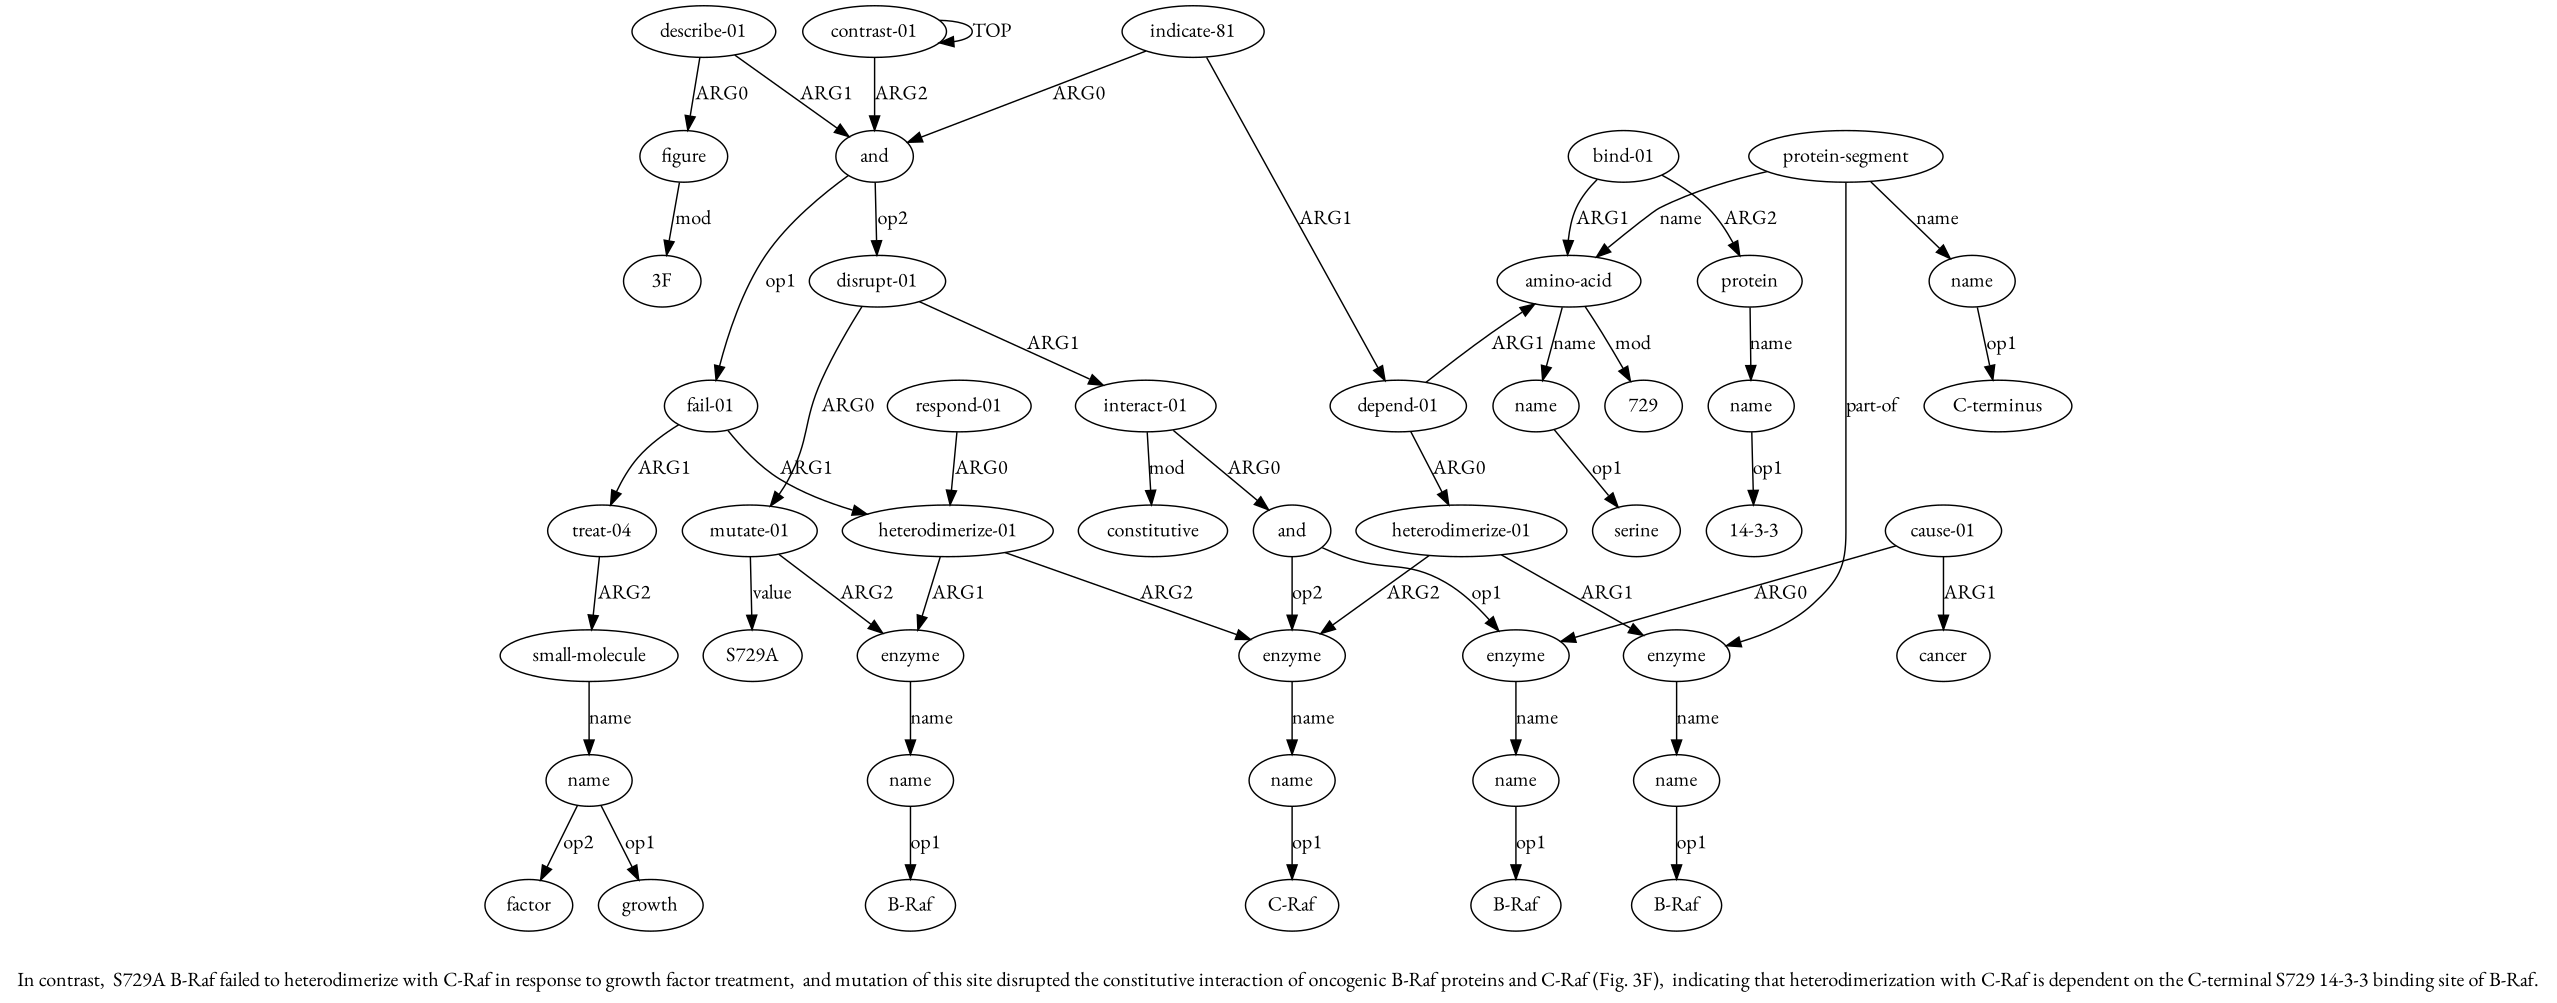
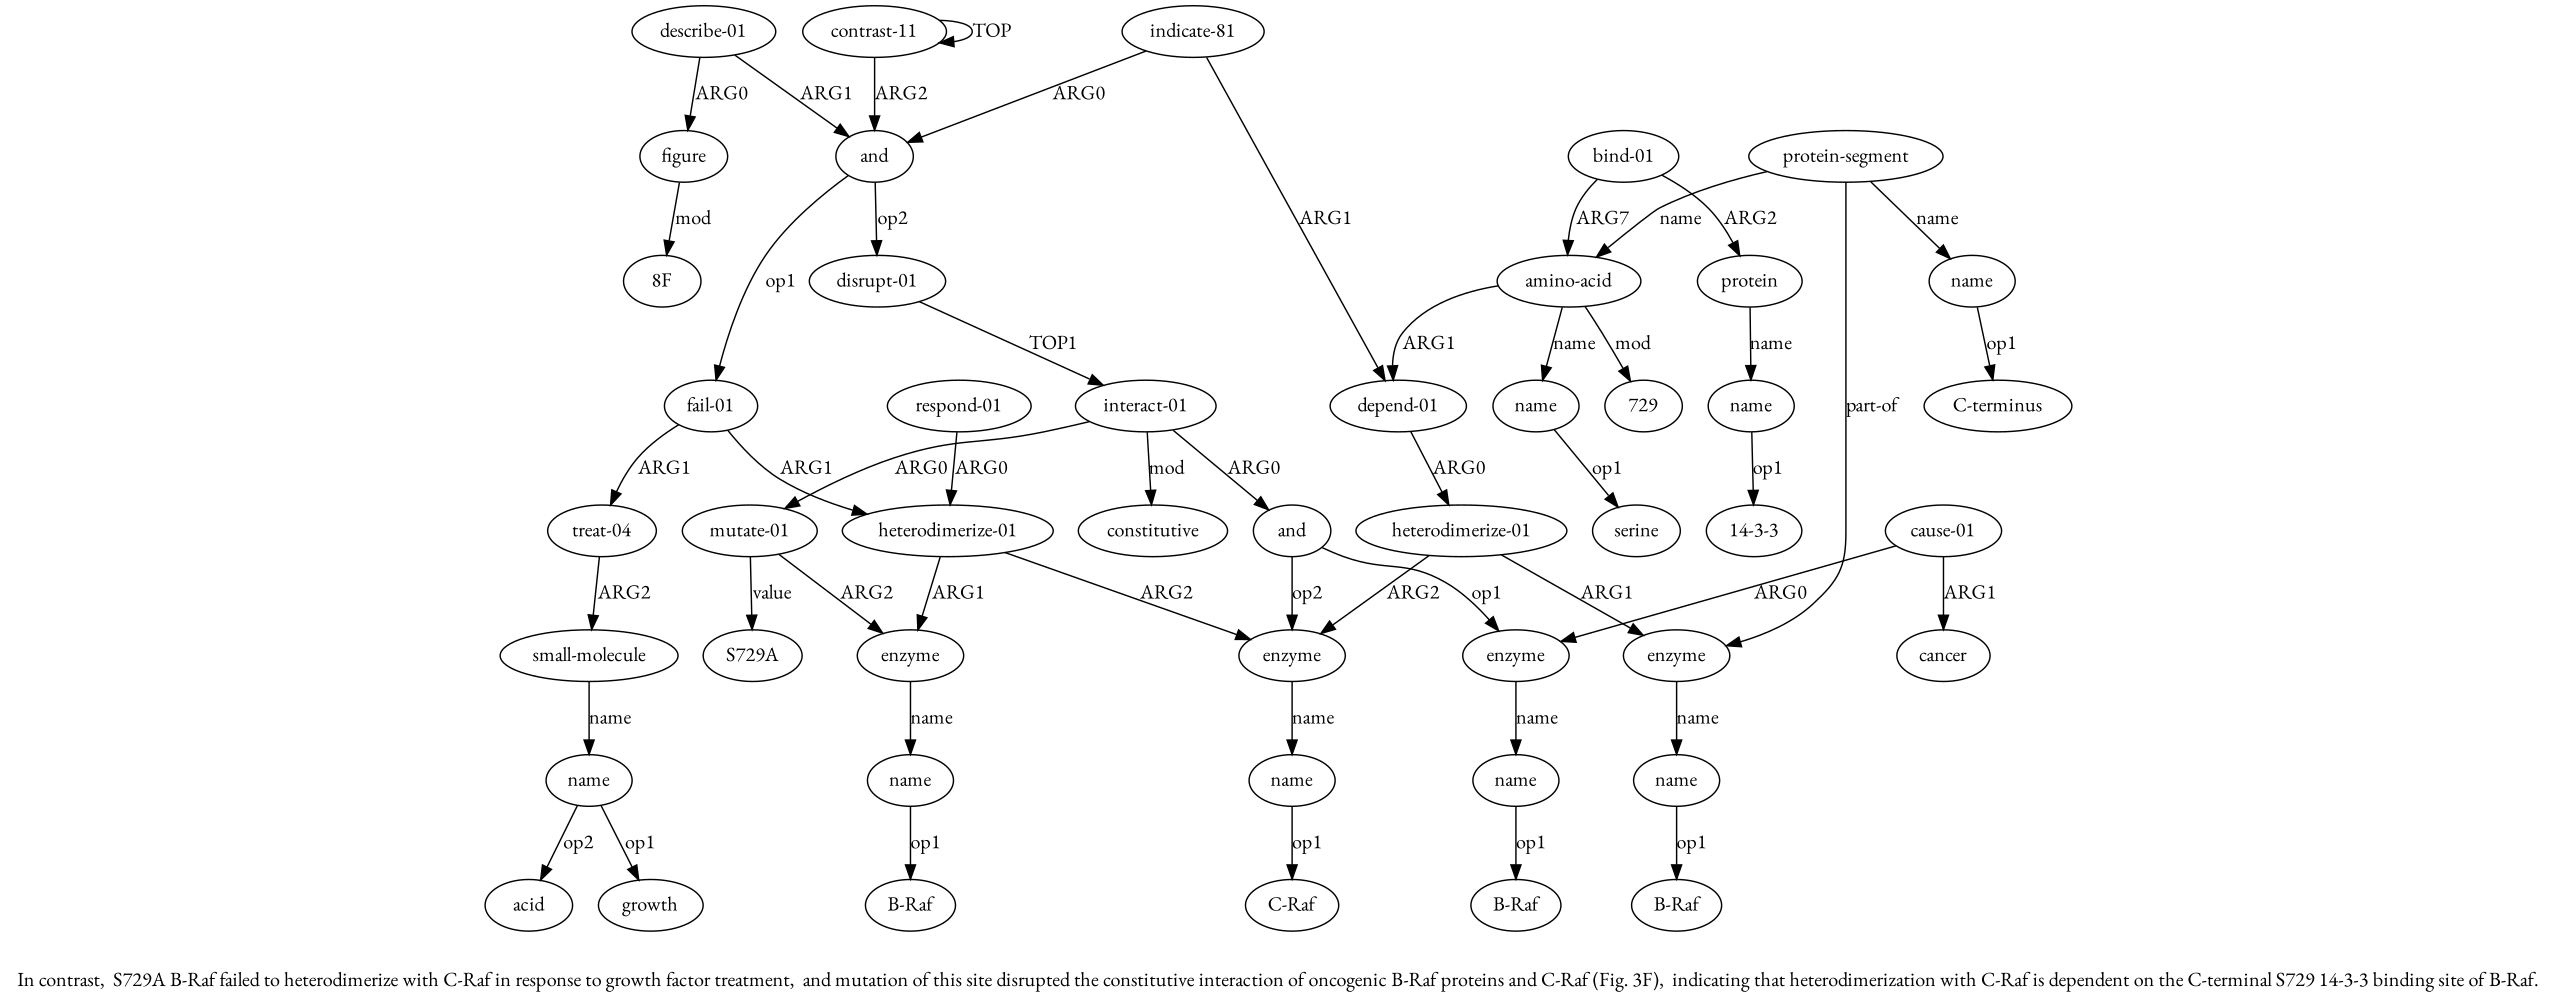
(875, 32) -> (875, 32)
(1603, 219) -> (1603, 219)
(662, 281) -> (662, 281)
(1053, 344) -> (1053, 344)
(1473, 346) -> (1431, 309)
(815, 398) -> (939, 446)
(529, 905) -> (529, 905)
